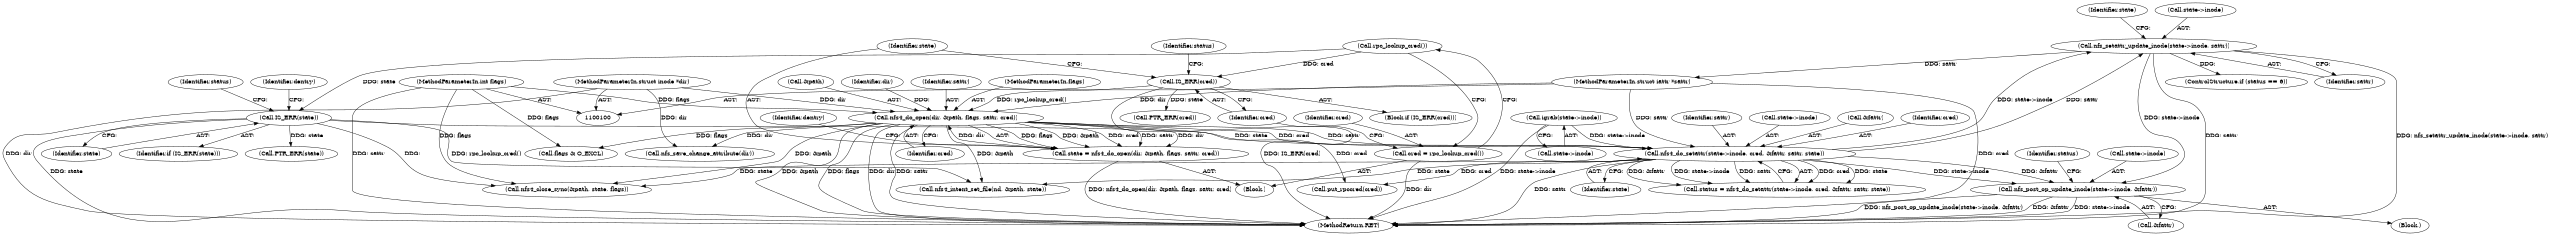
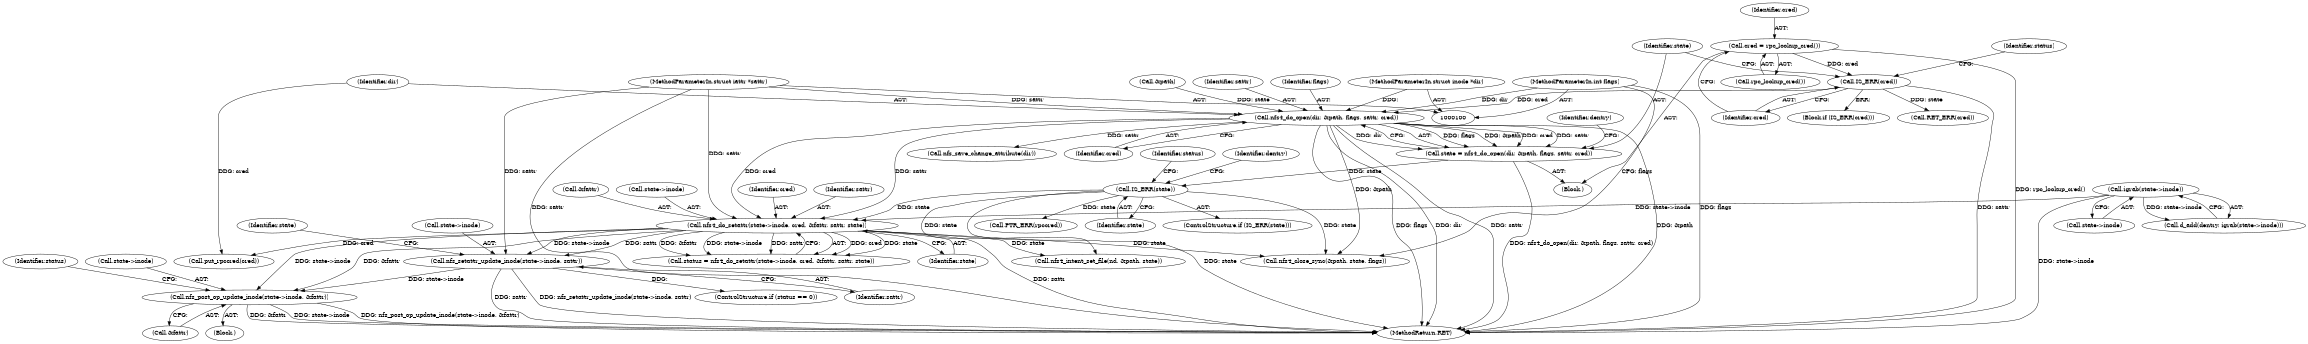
(820, 55) -> (1317, 173)
(1291, 64) -> (1820, 64)
(1890, 64) -> (510, 111)
(1045, 82) -> (1306, 82)
(2236, 82) -> (766, 297)
(674, 100) -> (1495, 100)
(833, 100) -> (1391, 100)
(895, 100) -> (1253, 100)
(923, 100) -> (902, 100)
(1032, 100) -> (1533, 100)
(1153, 100) -> (1028, 100)
(1327, 100) -> (1864, 100)
(1480, 100) -> (1769, 64)
(1511, 100) -> (1787, 64)
(661, 117) -> none
(598, 118) -> (1453, 118)
(1165, 118) -> (1943, 118)
(1196, 132) -> (219, 115)
(455, 136) -> (1637, 172)
(760, 136) -> (1123, 136)
(972, 136) -> (1399, 136)
(970, 149) -> none
(178, 154) -> (1238, 226)
(291, 154) -> (1026, 226)
(369, 154) -> (1716, 208)
(413, 154) -> (1340, 226)
(486, 154) -> (941, 226)
(571, 154) -> none
(1292, 154) -> (1994, 208)
(1994, 154) -> (548, 208)
(1419, 190) -> (2050, 190)
(336, 220) -> none
none -> (2224, 226)
